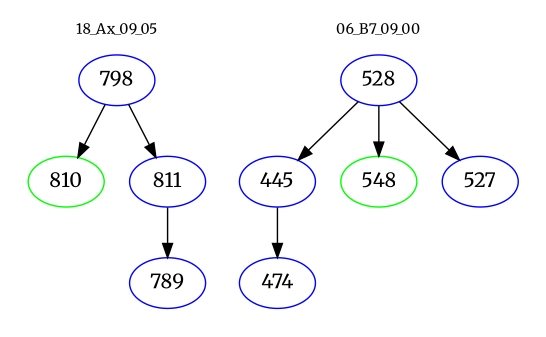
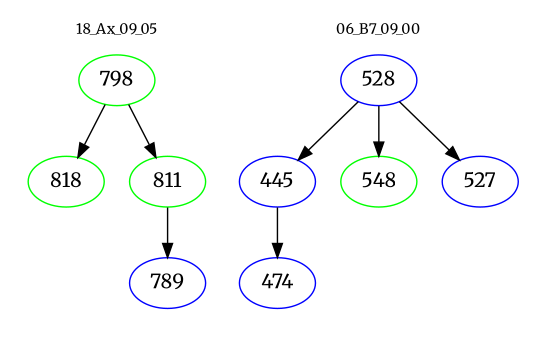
(117, 80) -> (117, 80)
(66, 182) -> (66, 182)
(168, 182) -> (168, 182)
